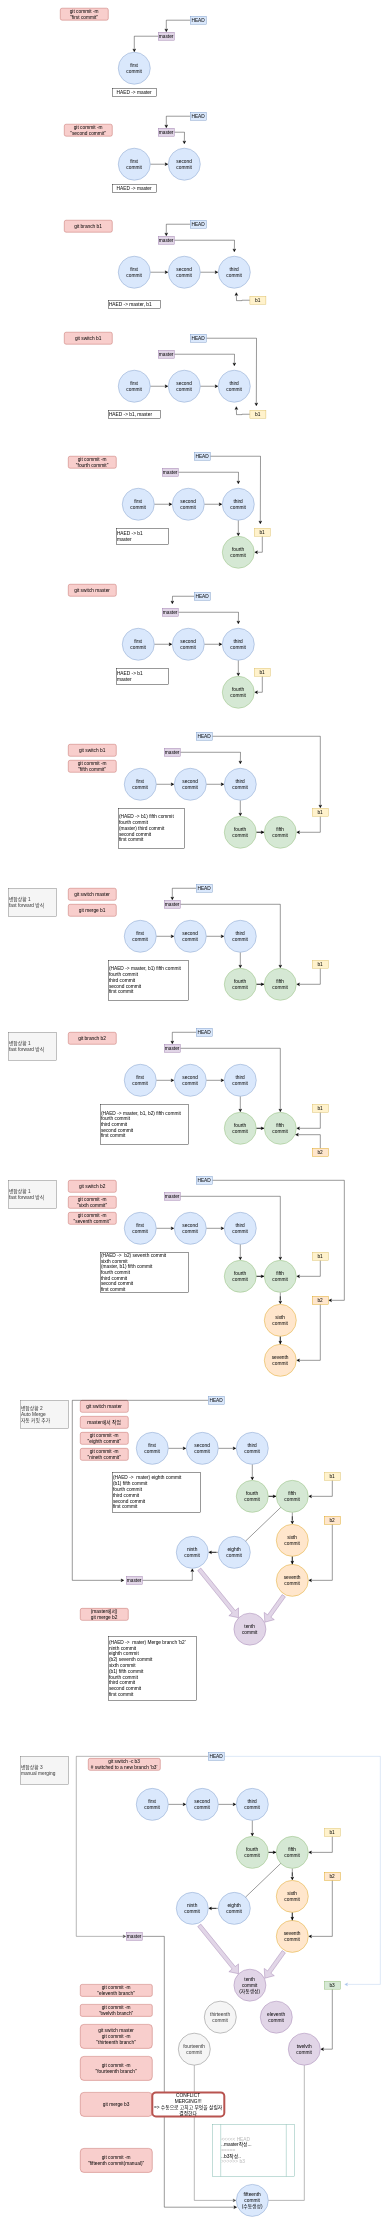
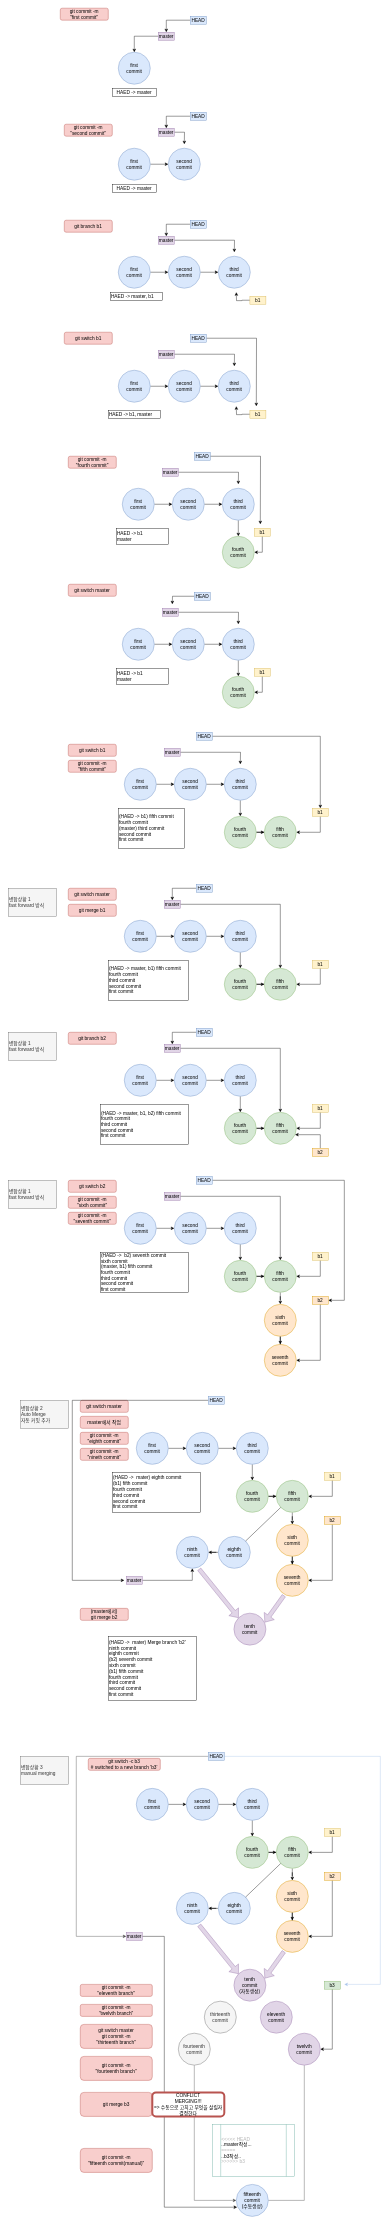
(134, 304) -> (136, 296)
